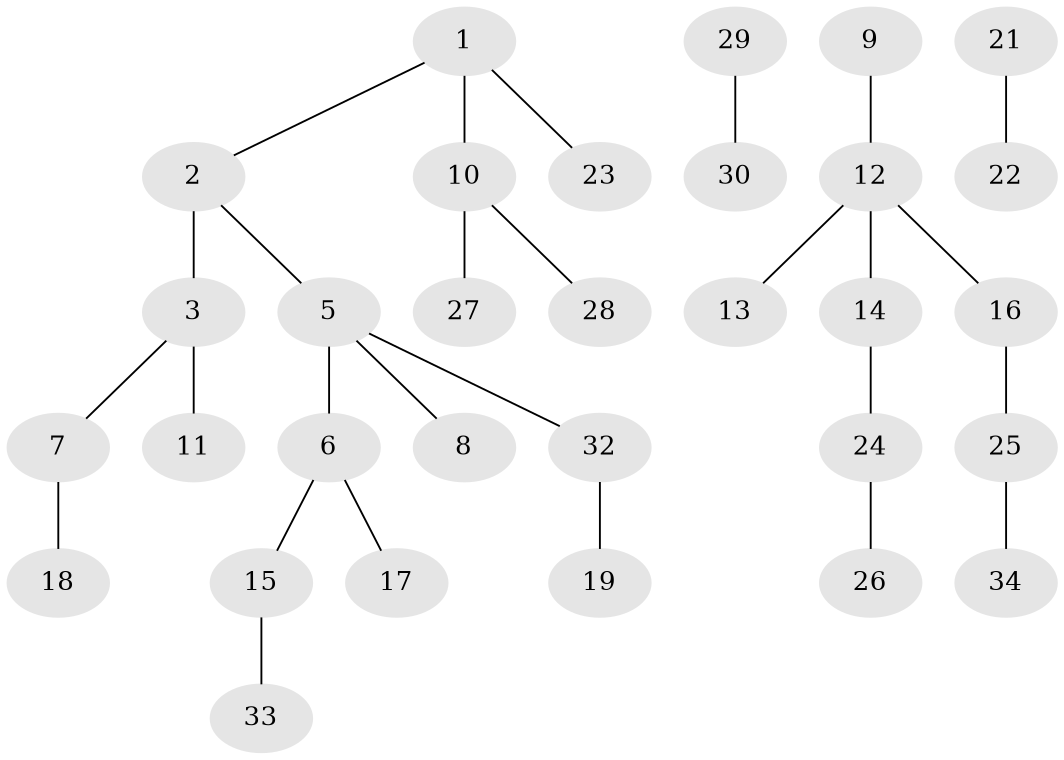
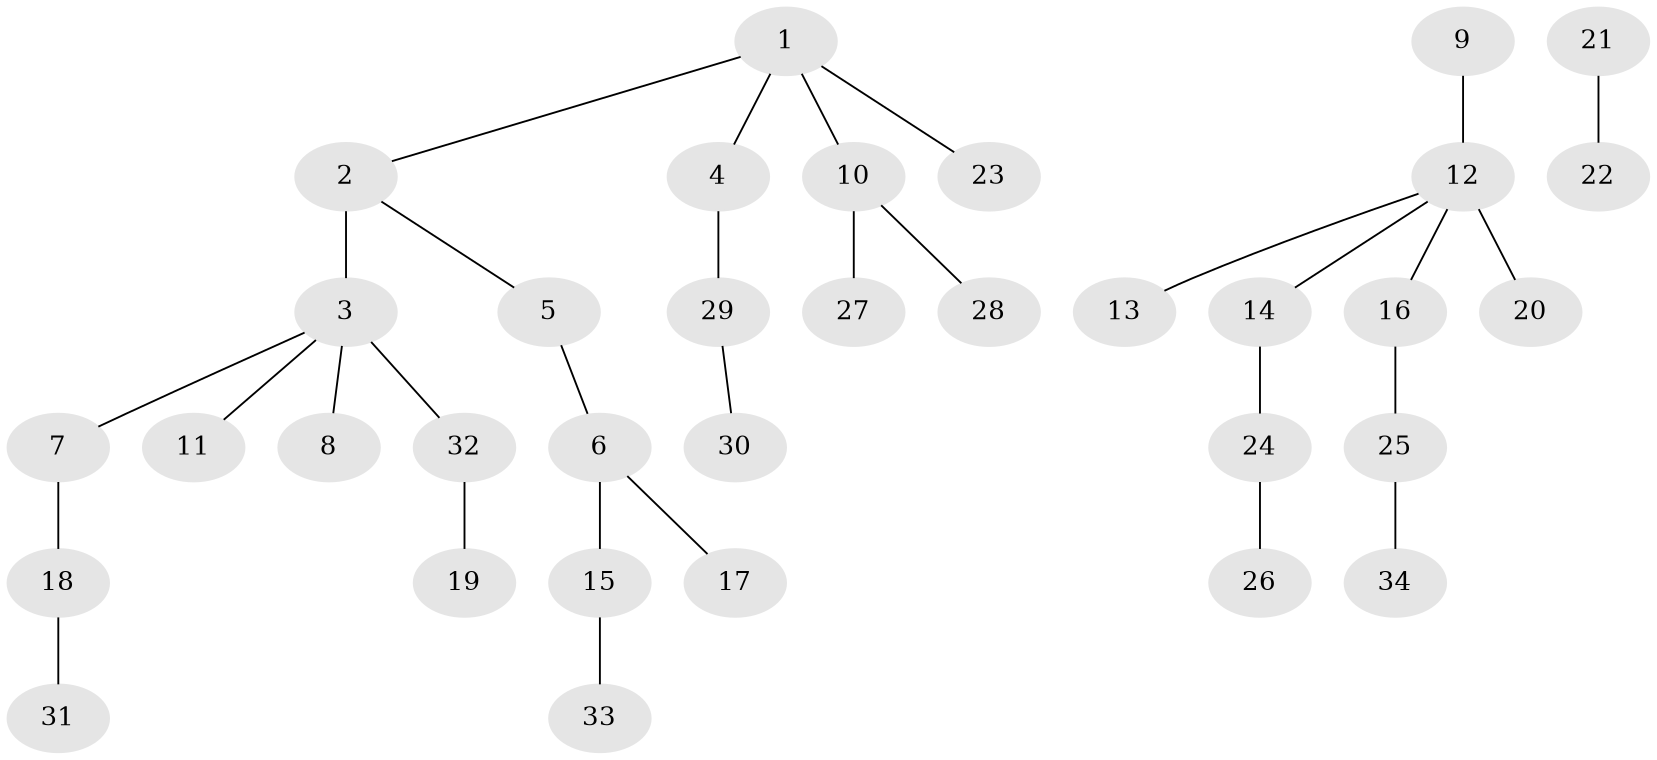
none -> (718, 177)
none -> (1531, 312)
(397, 380) -> (338, 380)
(464, 380) -> (405, 380)
none -> (58, 718)
